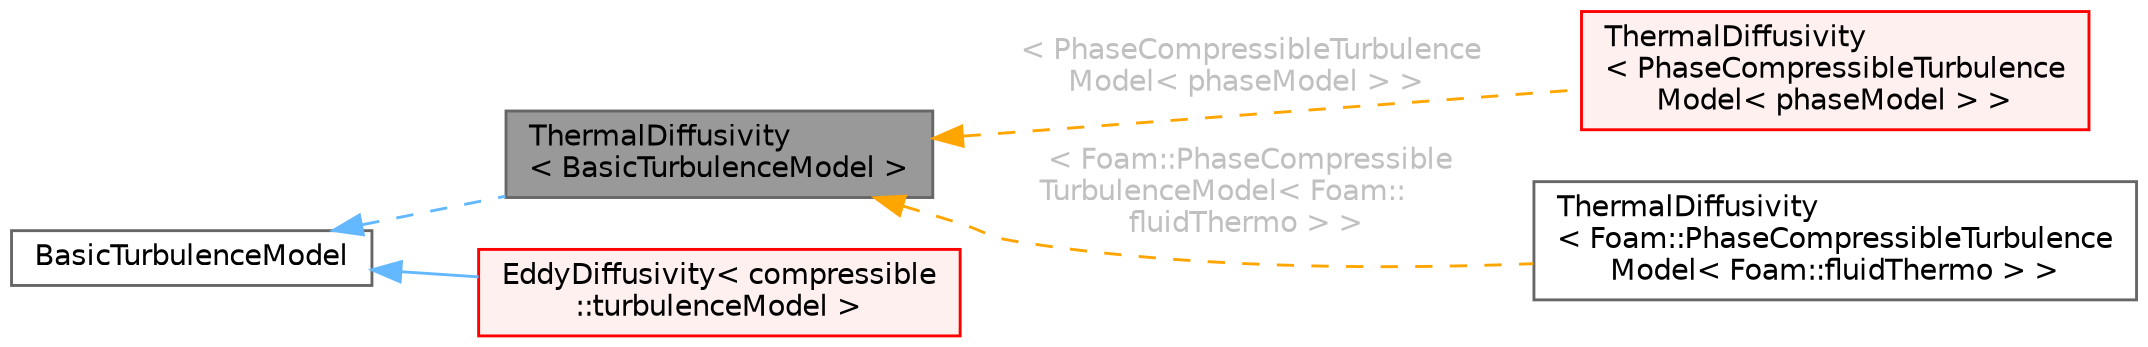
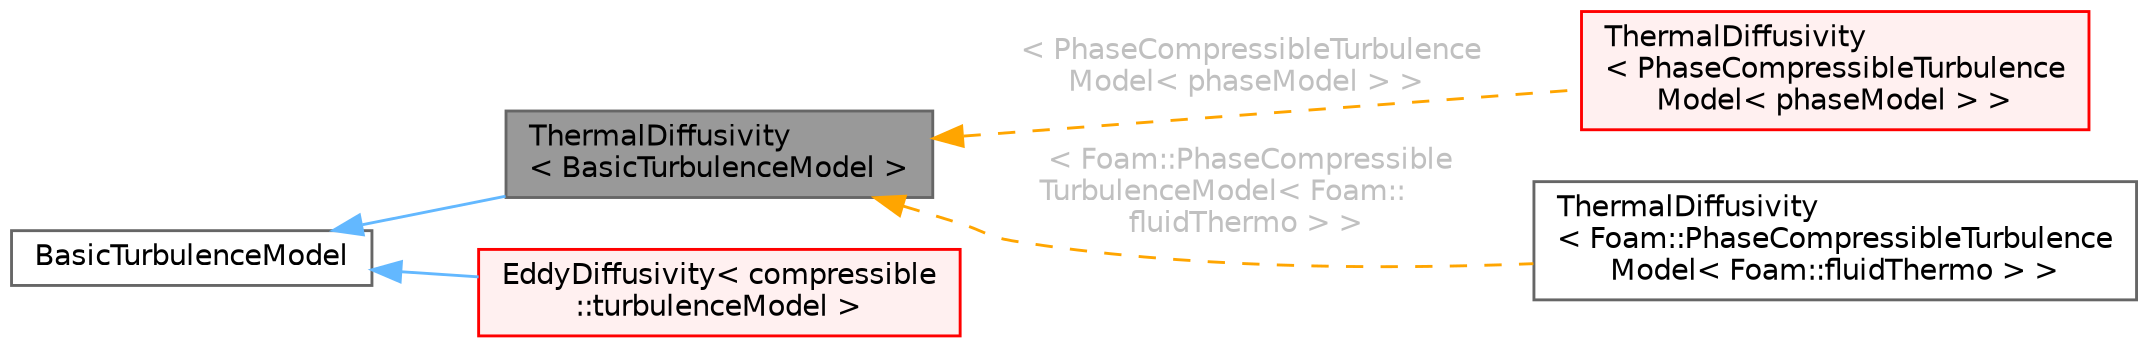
(434, 210) -> (434, 210)
